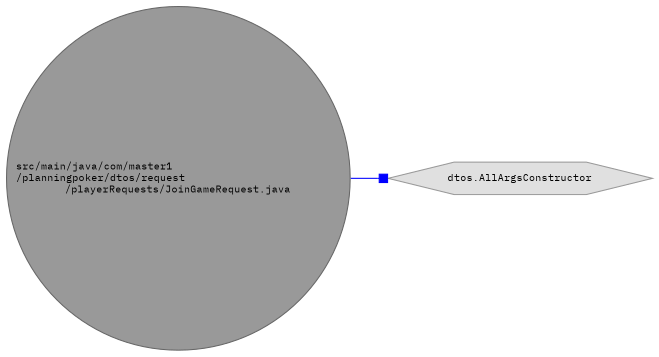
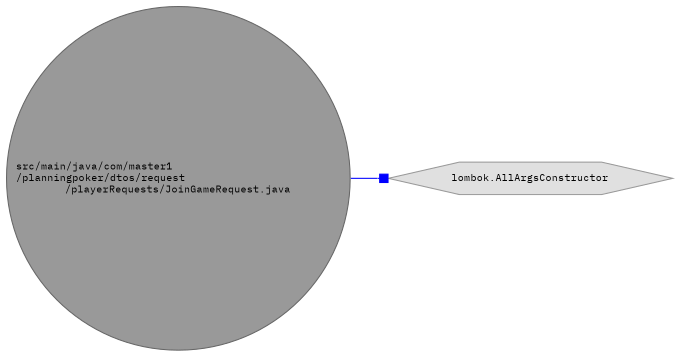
(520, 178) -> (530, 178)
